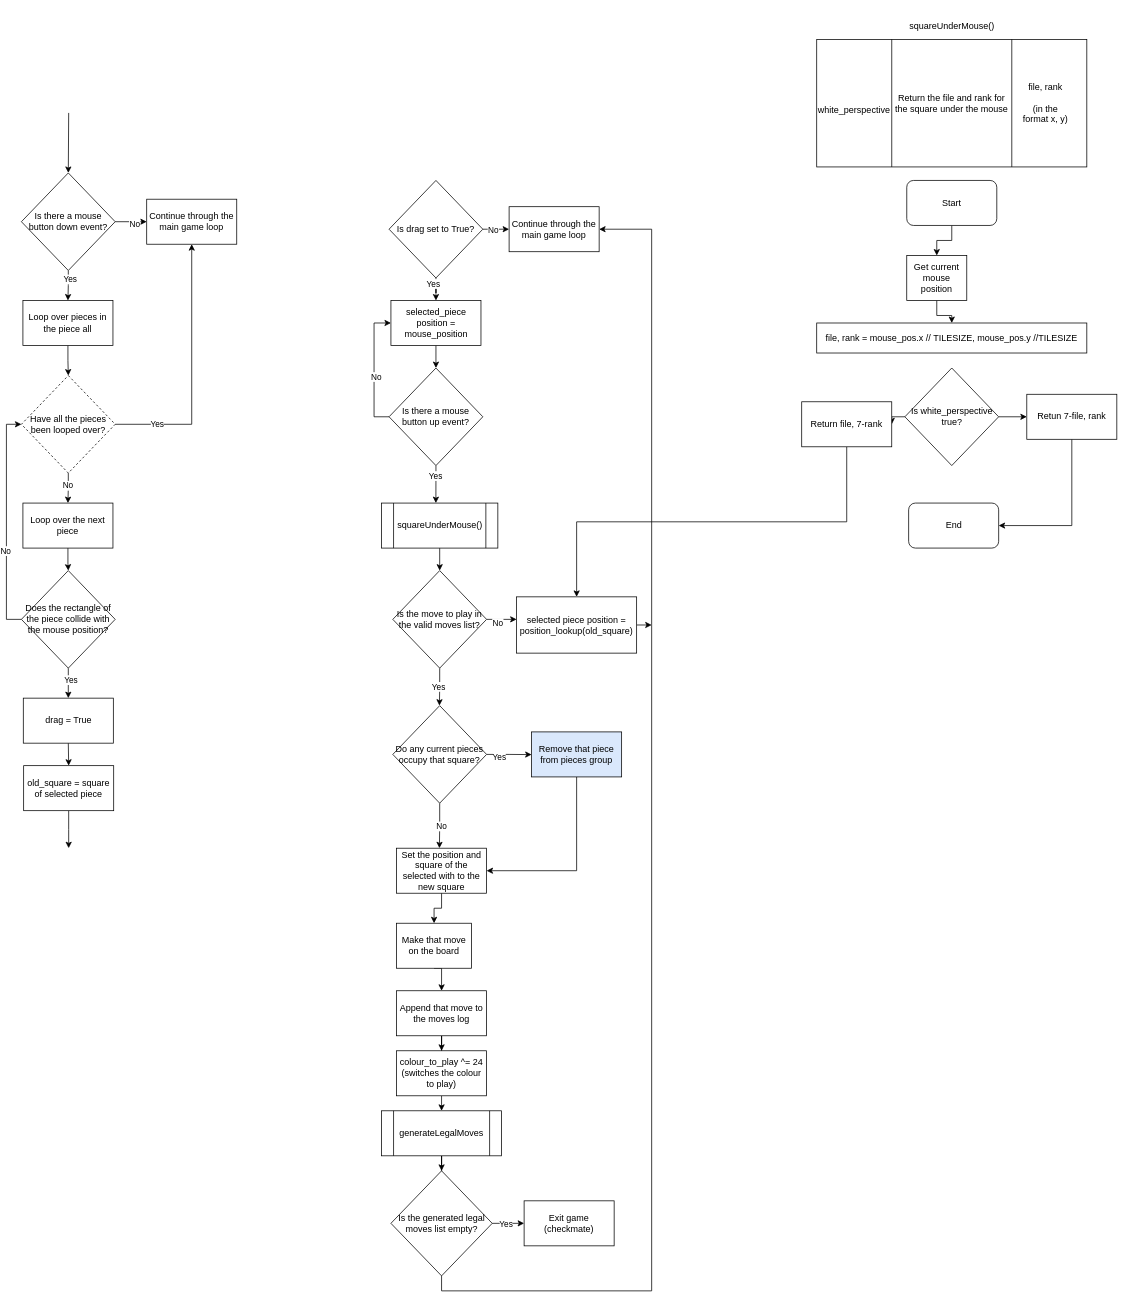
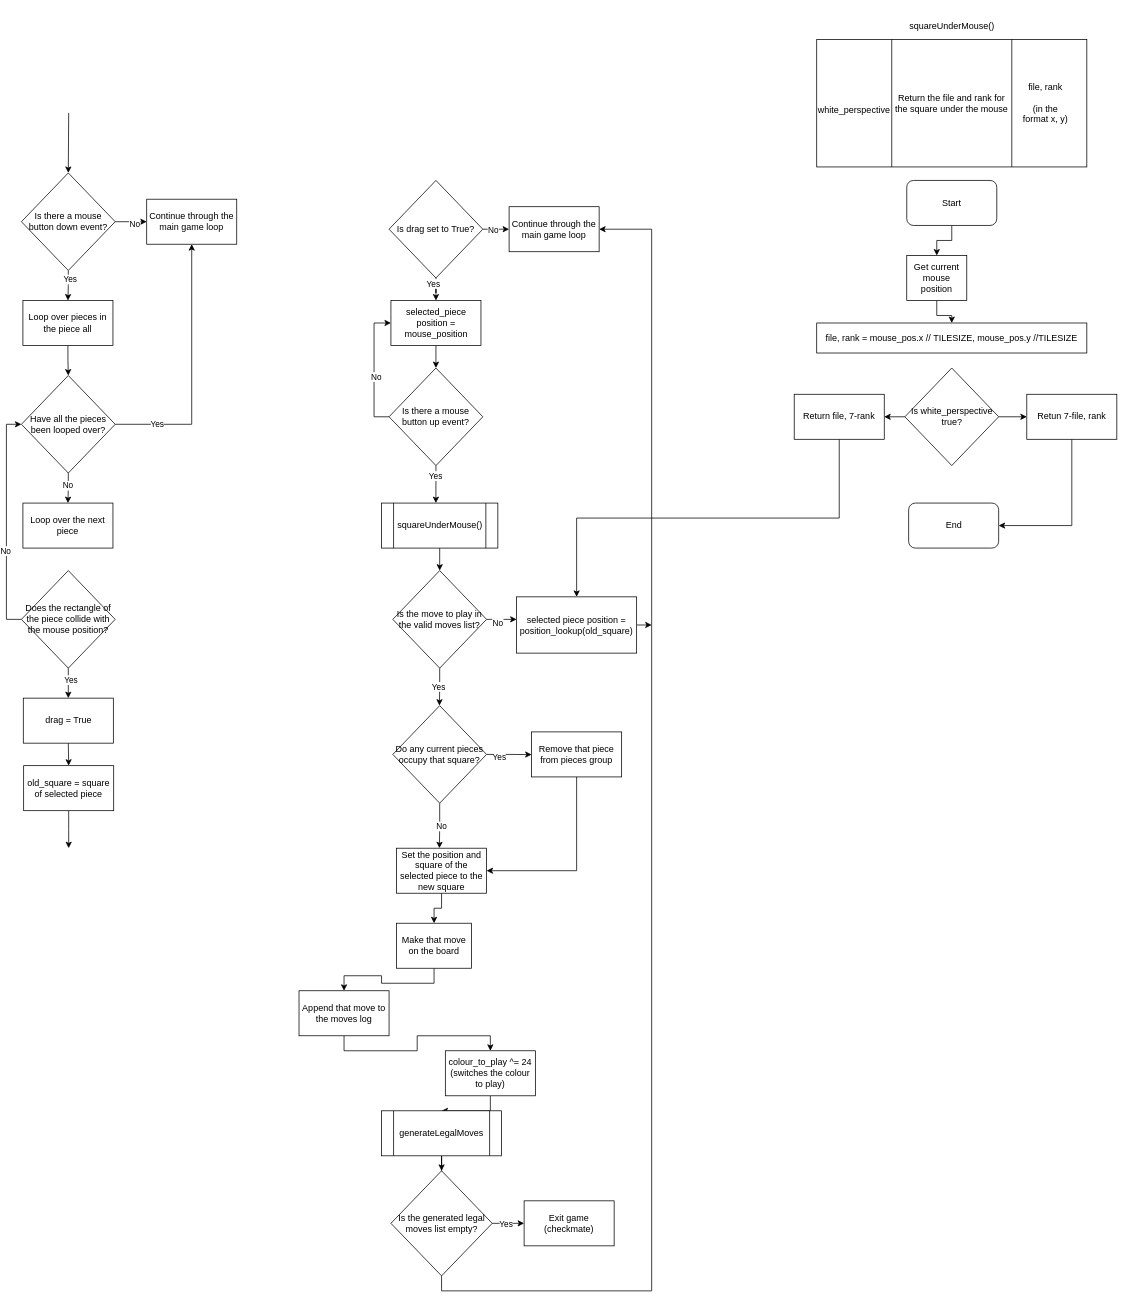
(68, 424) -> (68, 424)
(846, 424) -> (839, 417)
(68, 563) -> none
(576, 754) -> (576, 754)
(441, 870) -> (441, 870)
(441, 1013) -> (344, 1013)
(441, 1073) -> (490, 1073)
